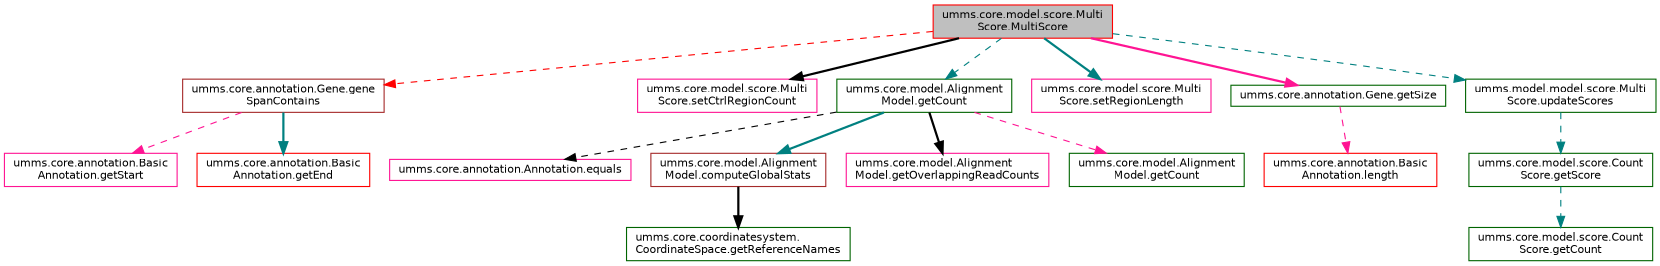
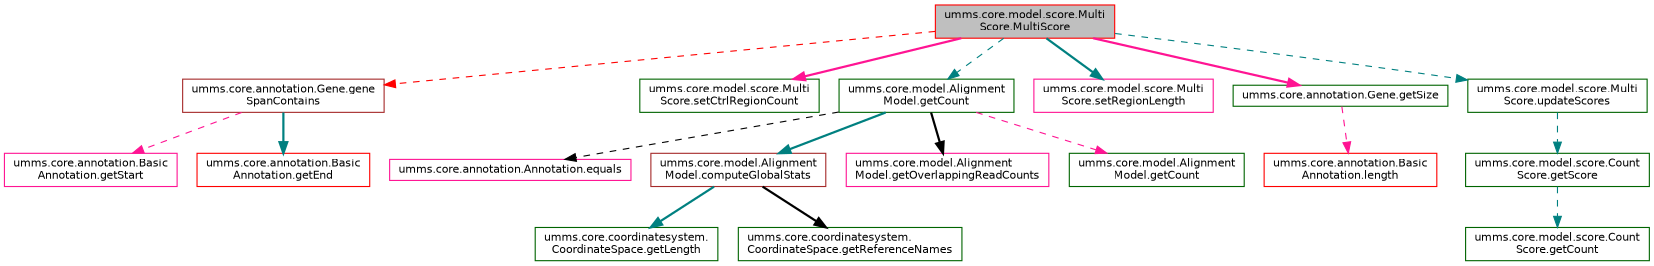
(881, 57) -> (883, 57)
(727, 96) -> (729, 96)
(1561, 96) -> (1557, 96)
none -> (627, 244)
